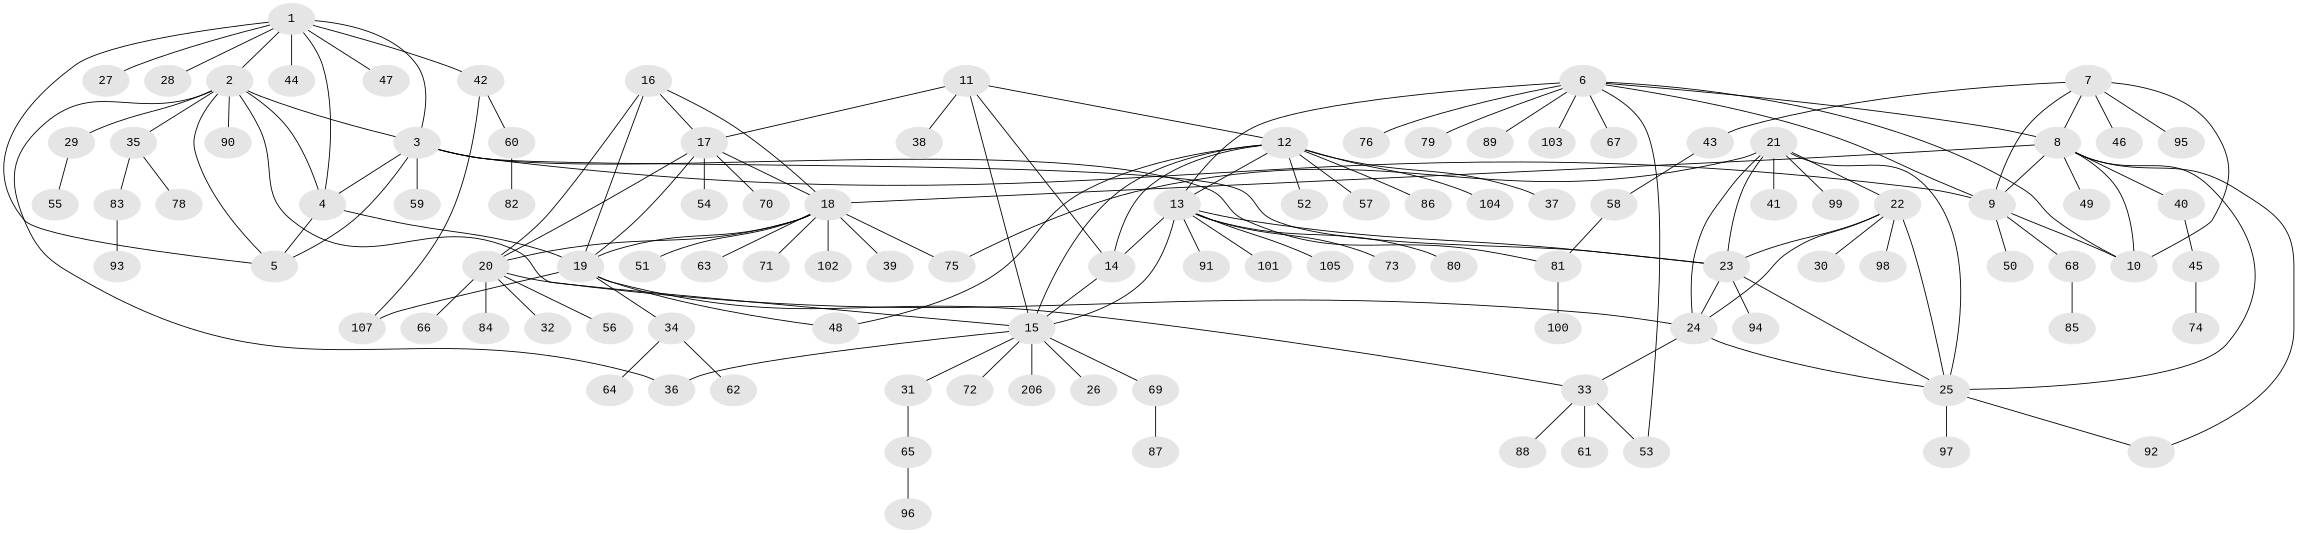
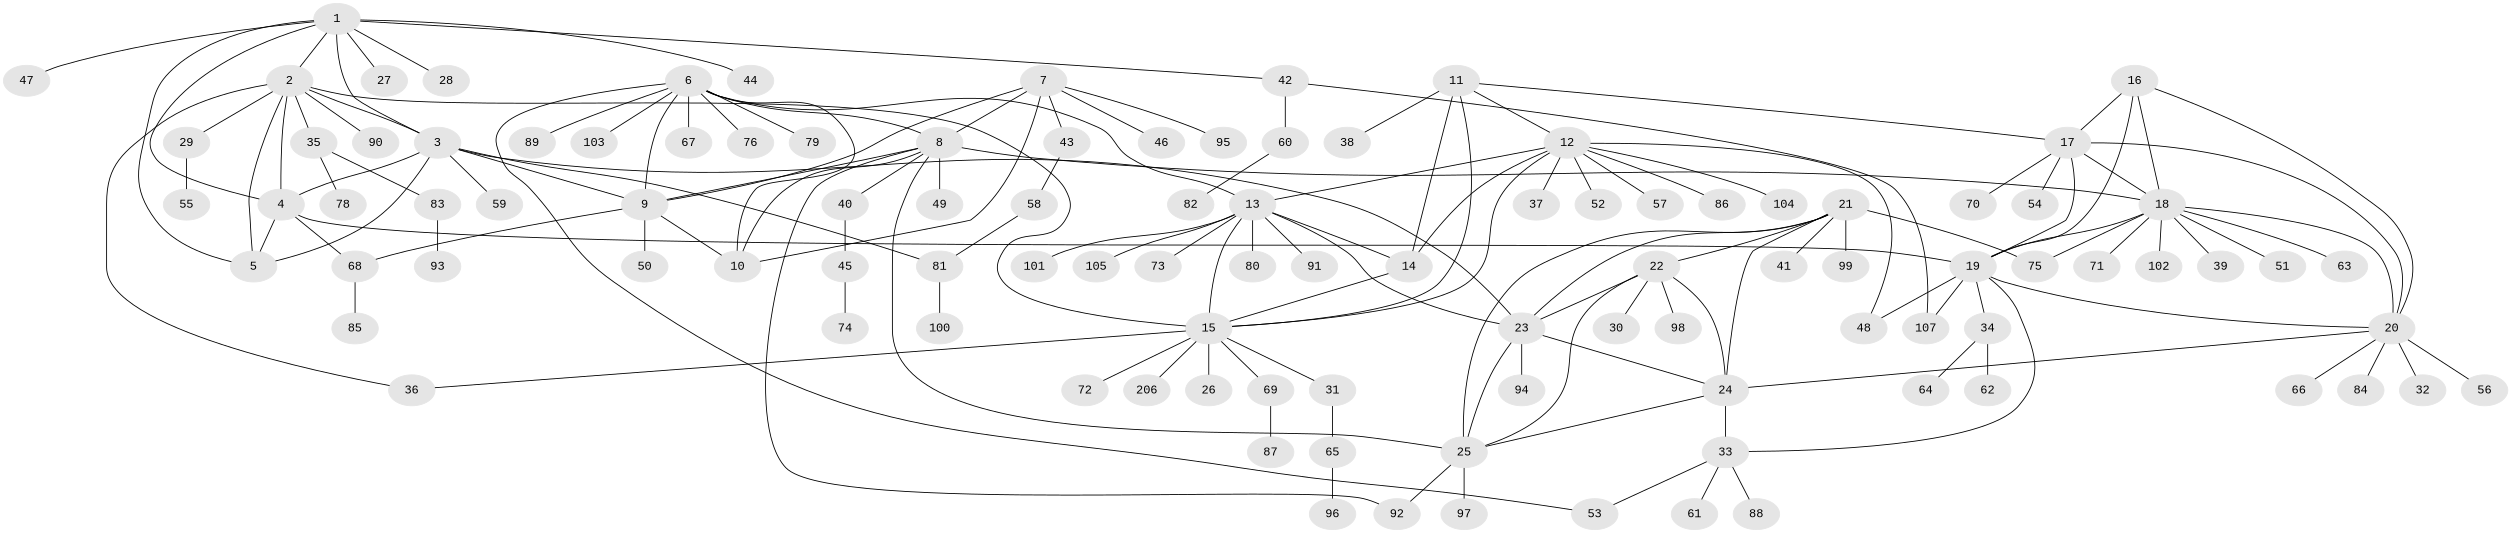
none -> (318, 236)
none -> (2178, 315)
